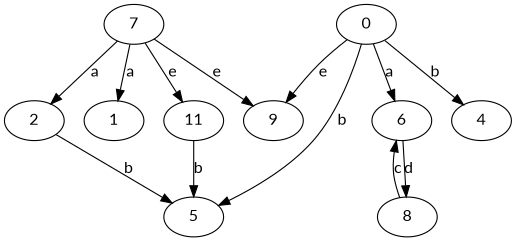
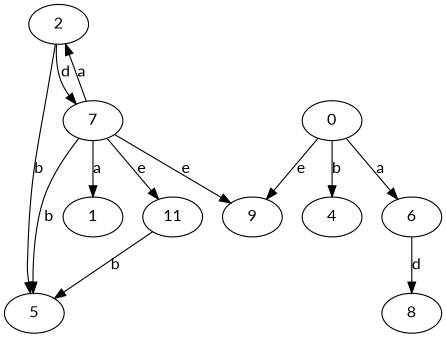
none -> (58, 71)
(315, 139) -> (42, 206)
(394, 175) -> none
